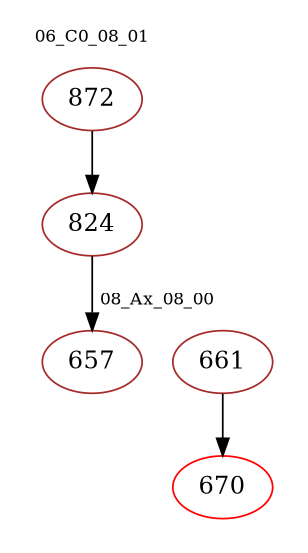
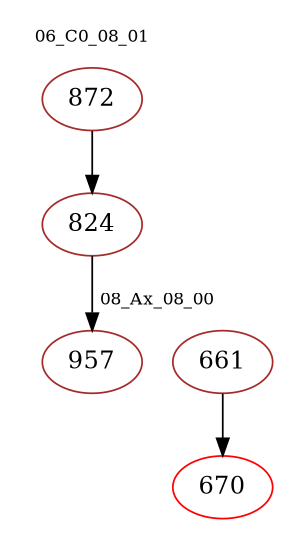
(92, 362) -> (92, 362)
